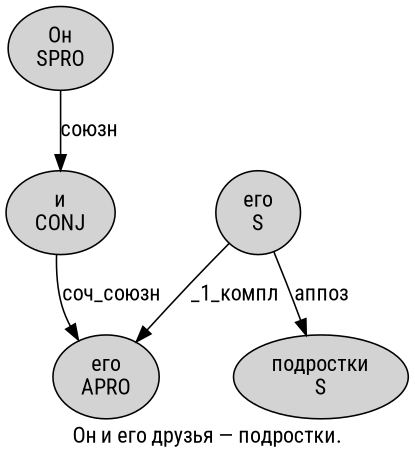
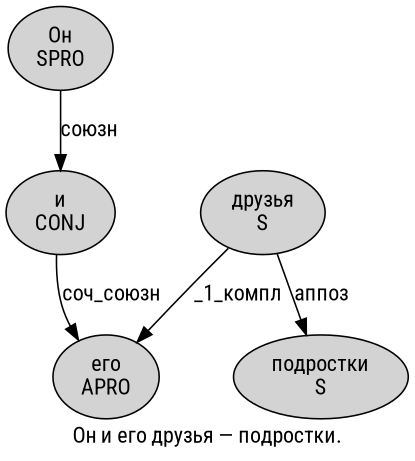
(258, 213) -> (263, 213)
